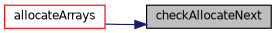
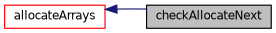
(120, 24) -> (132, 9)
